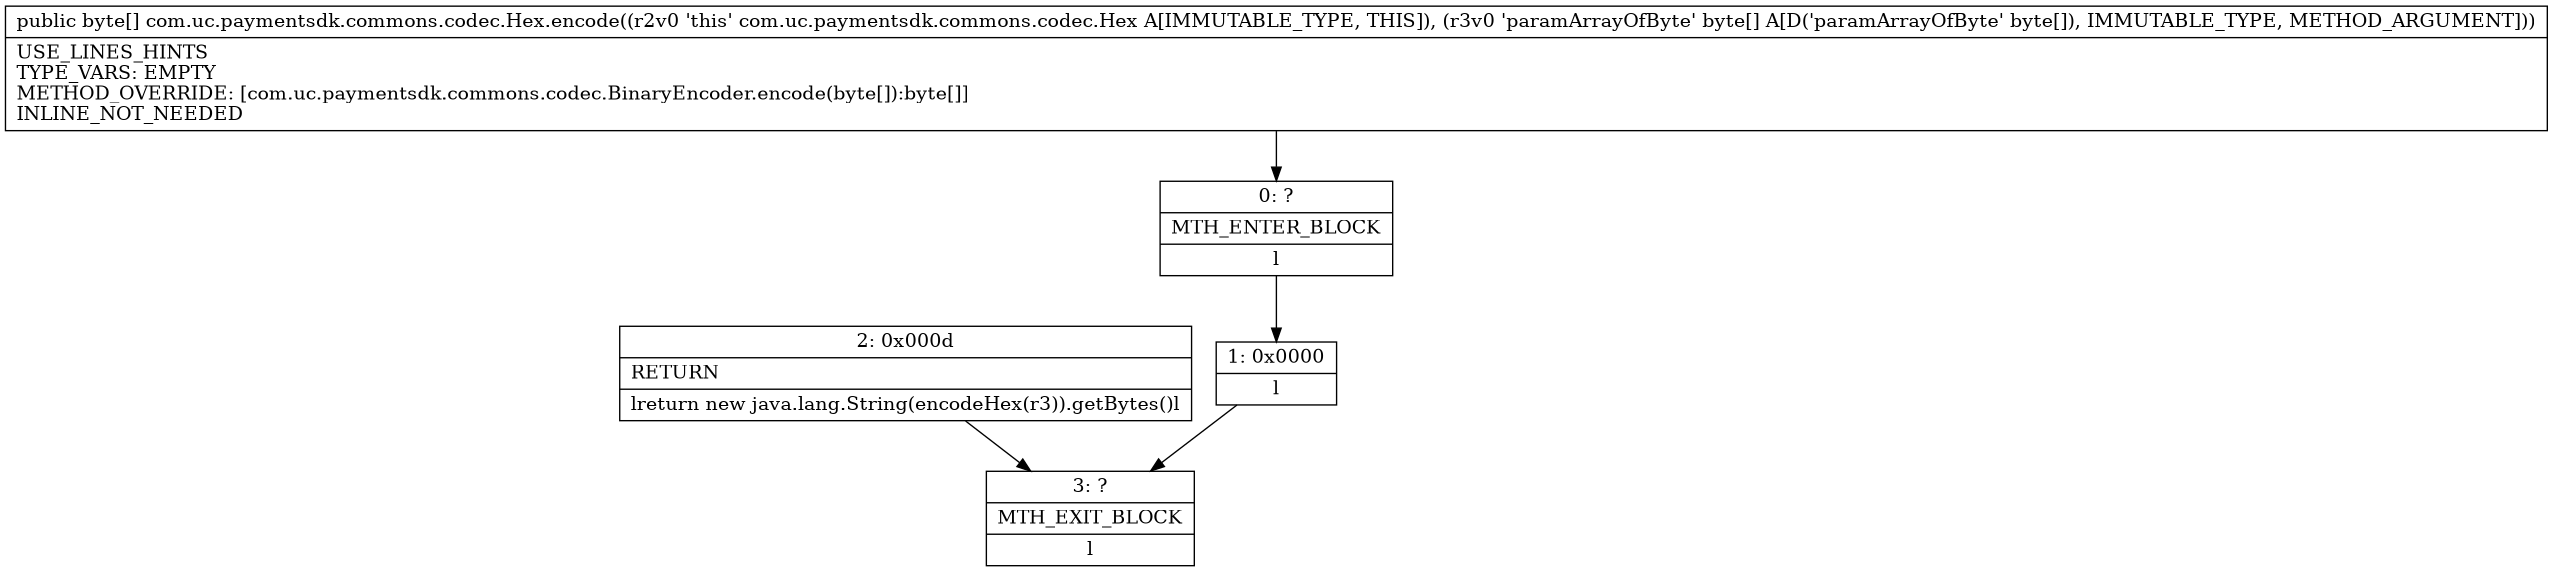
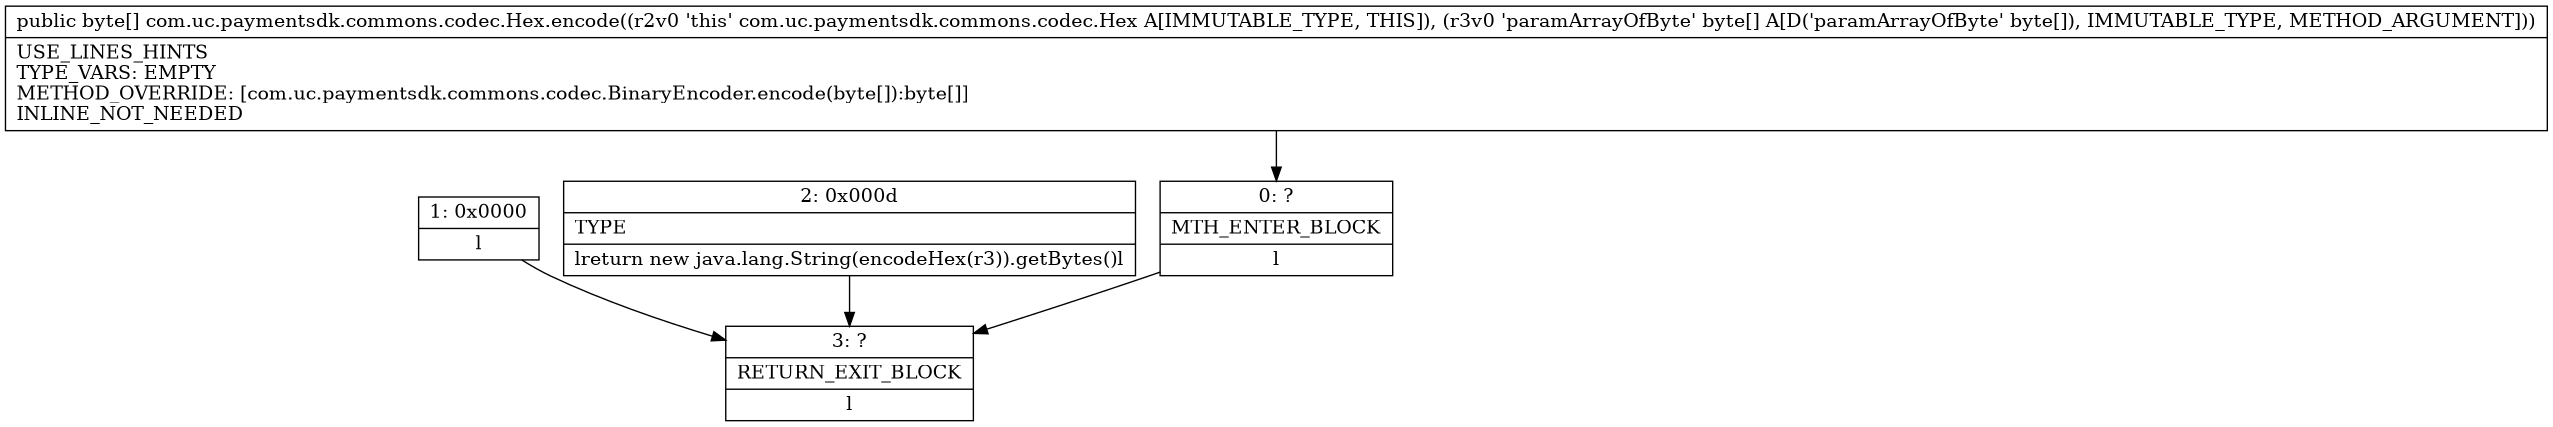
(1276, 302) -> (1074, 301)
(675, 373) -> (601, 228)
(1090, 518) -> (850, 373)
